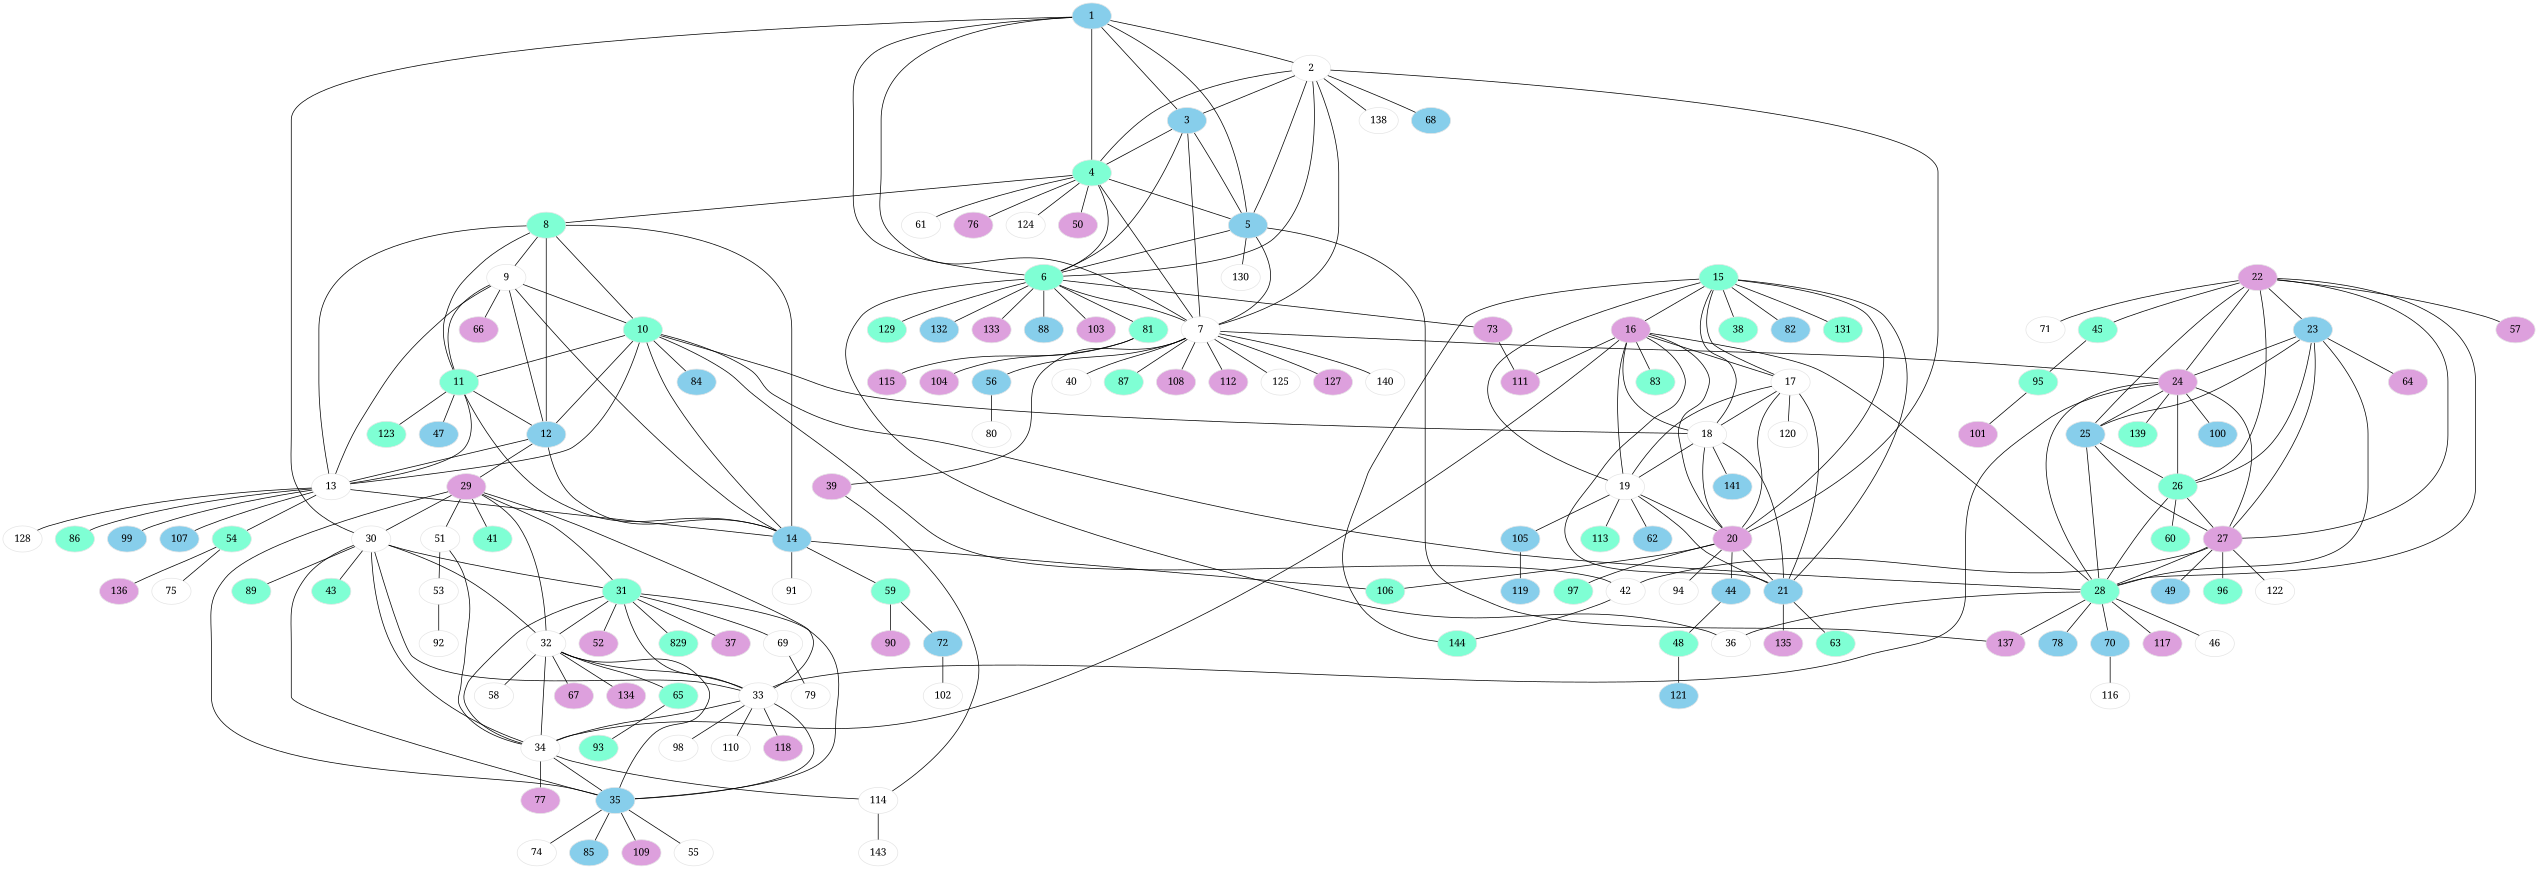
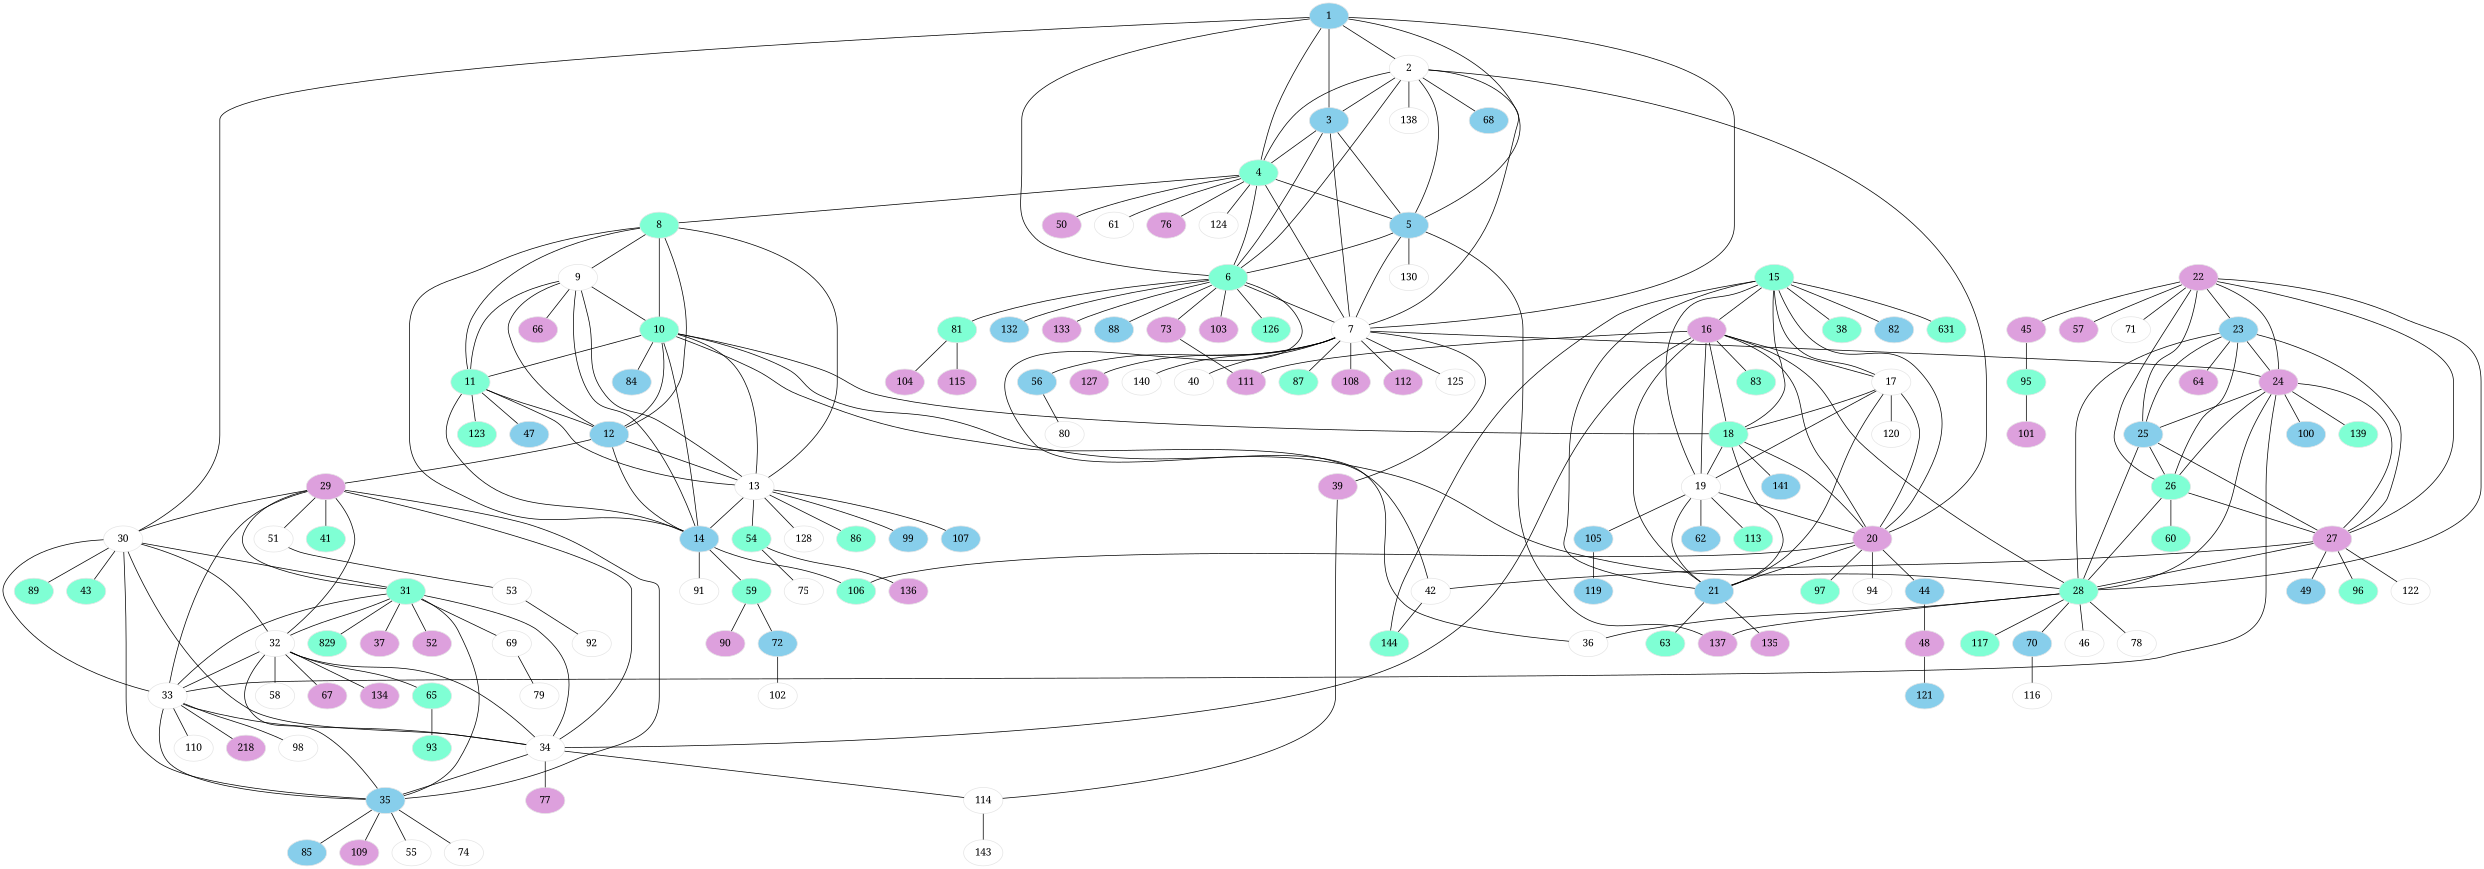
(887, 330) -> (1271, 330)
(1843, 330) -> (1946, 330)
(2098, 330) -> (2026, 330)
(1707, 434) -> (1729, 434)
(1679, 644) -> (1925, 644)
(2058, 644) -> (2137, 644)
(2162, 644) -> (1980, 644)
(464, 664) -> (577, 557)
(783, 748) -> (246, 748)
